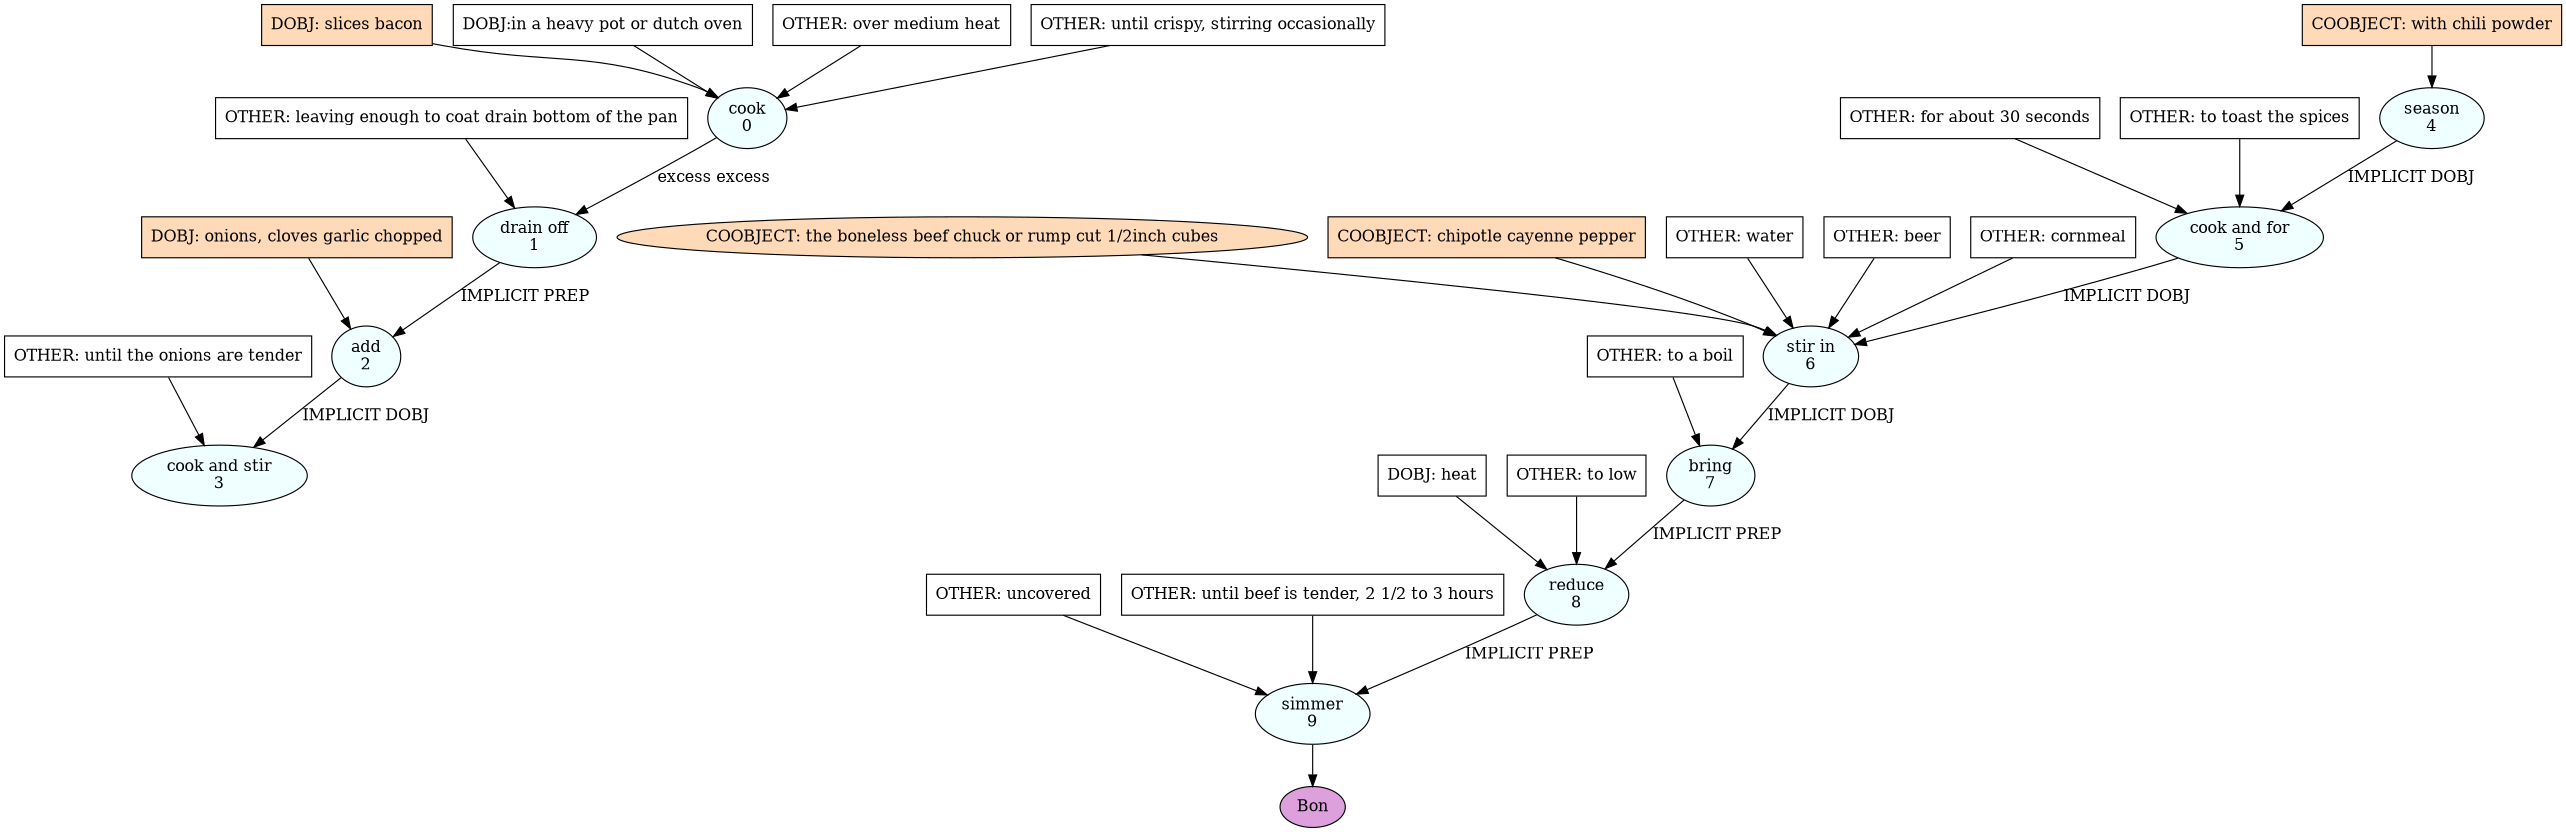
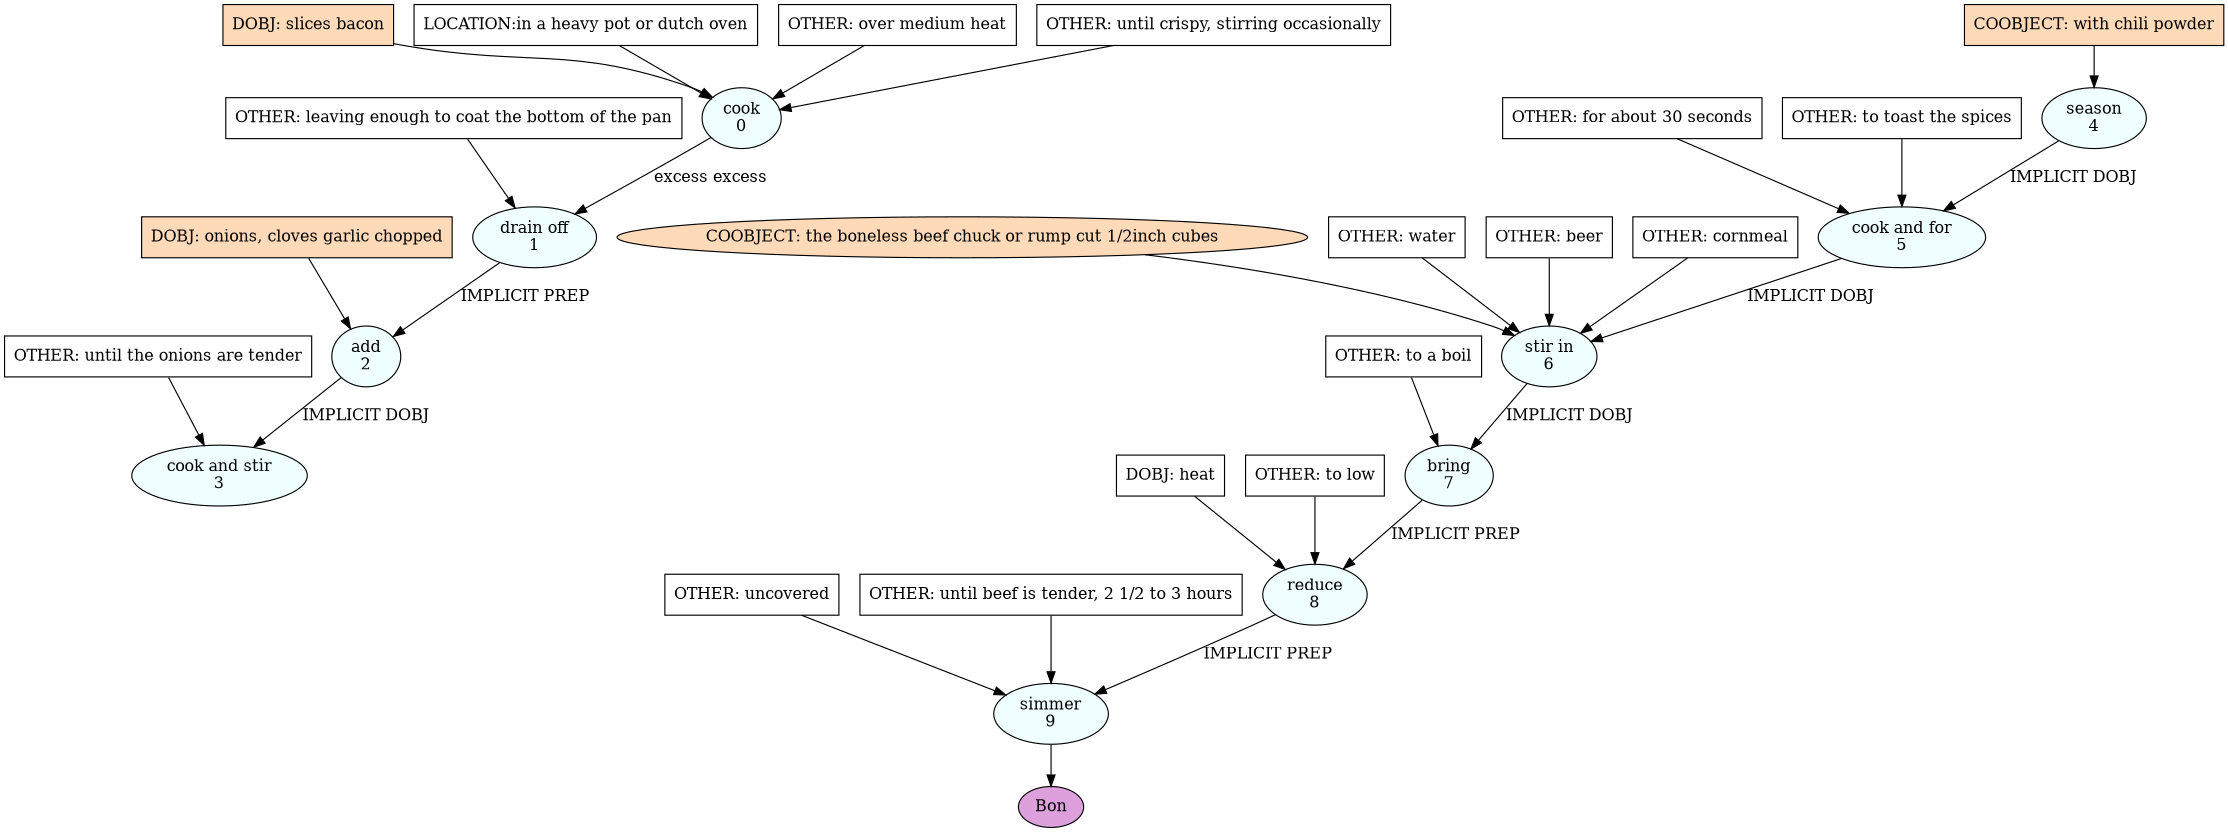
(603, 25) -> (586, 25)
(452, 118) -> (454, 118)
(1487, 237) -> none
